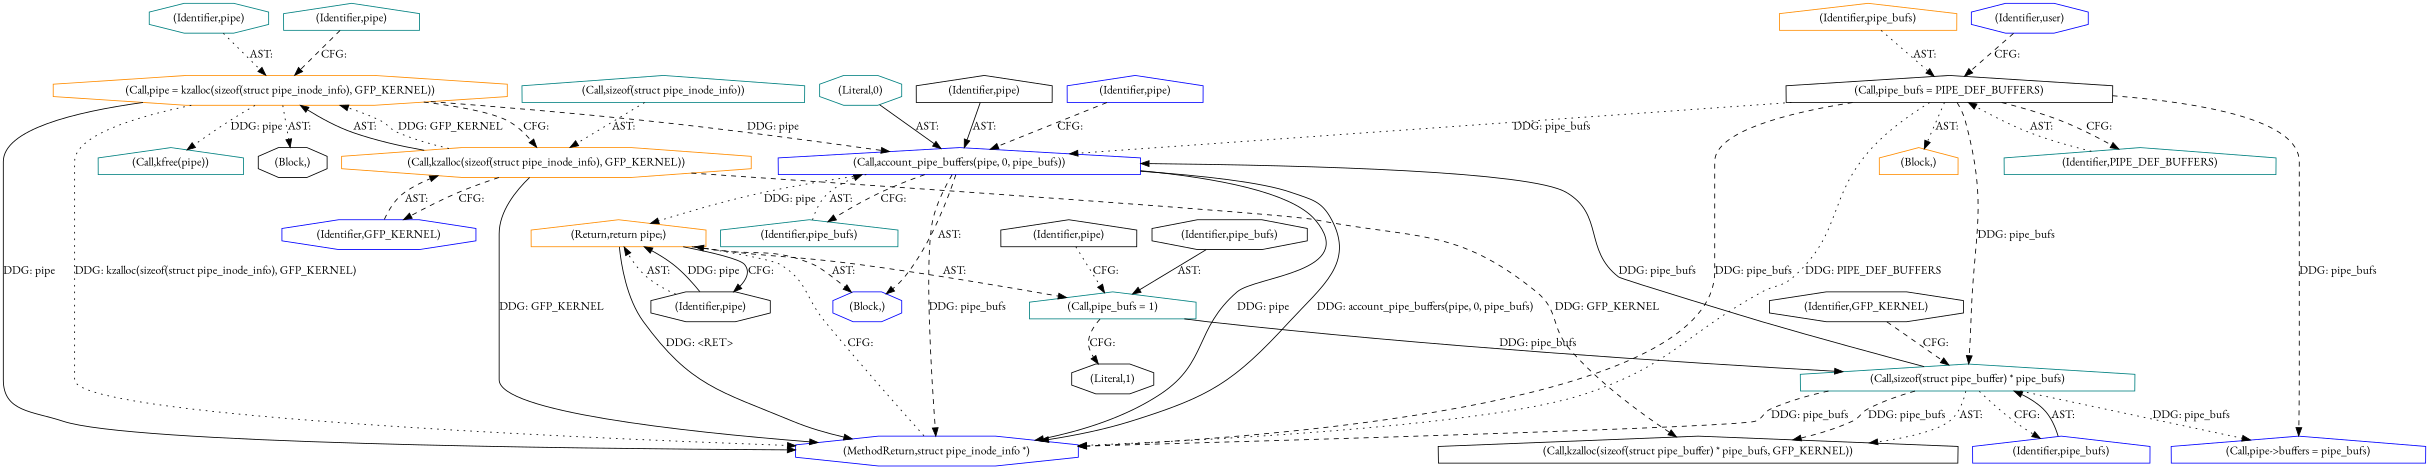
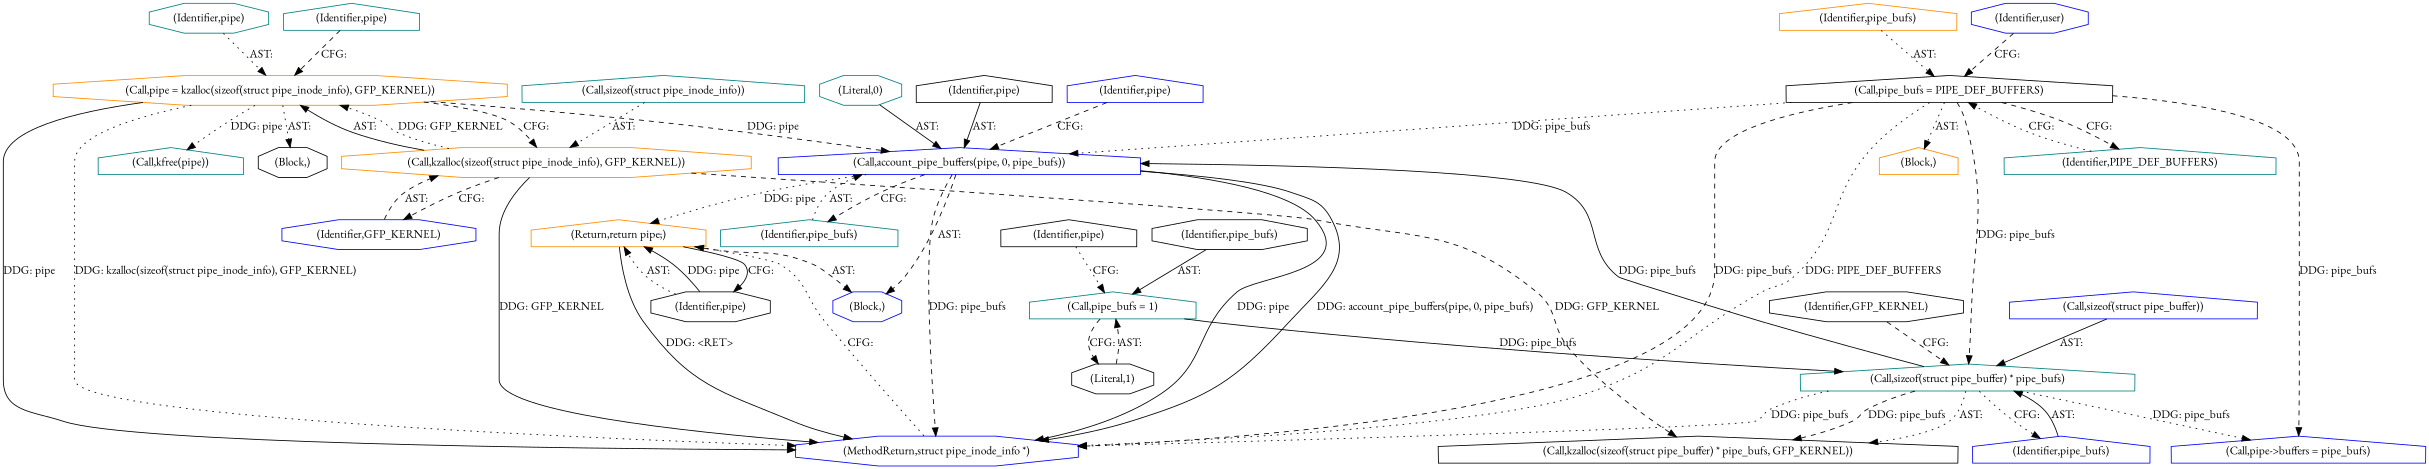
(2043, 126) -> (2043, 126)
(876, 267) -> (1119, 346)
none -> (2133, 307)
(1461, 435) -> (1461, 435)
